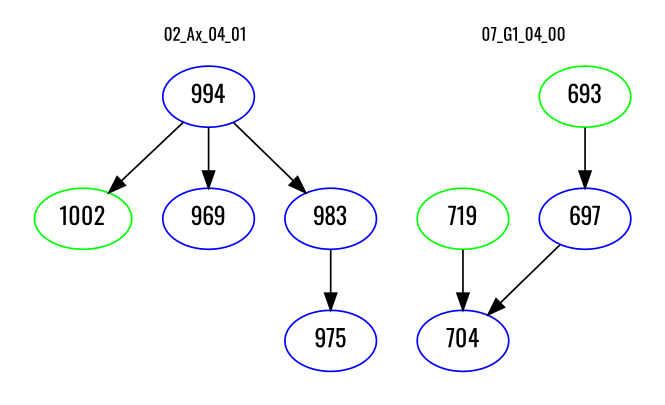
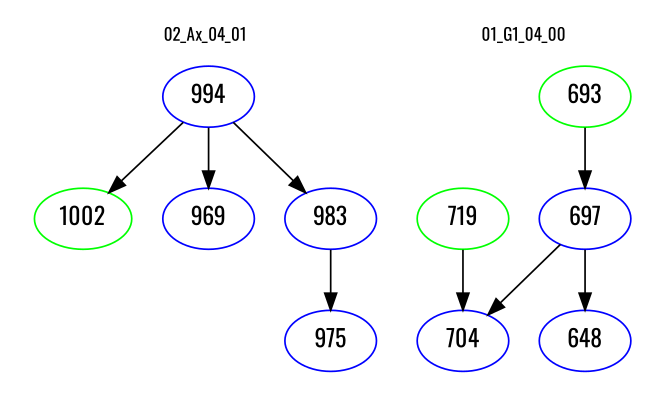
(524, 36) -> (524, 36)
none -> (585, 341)
